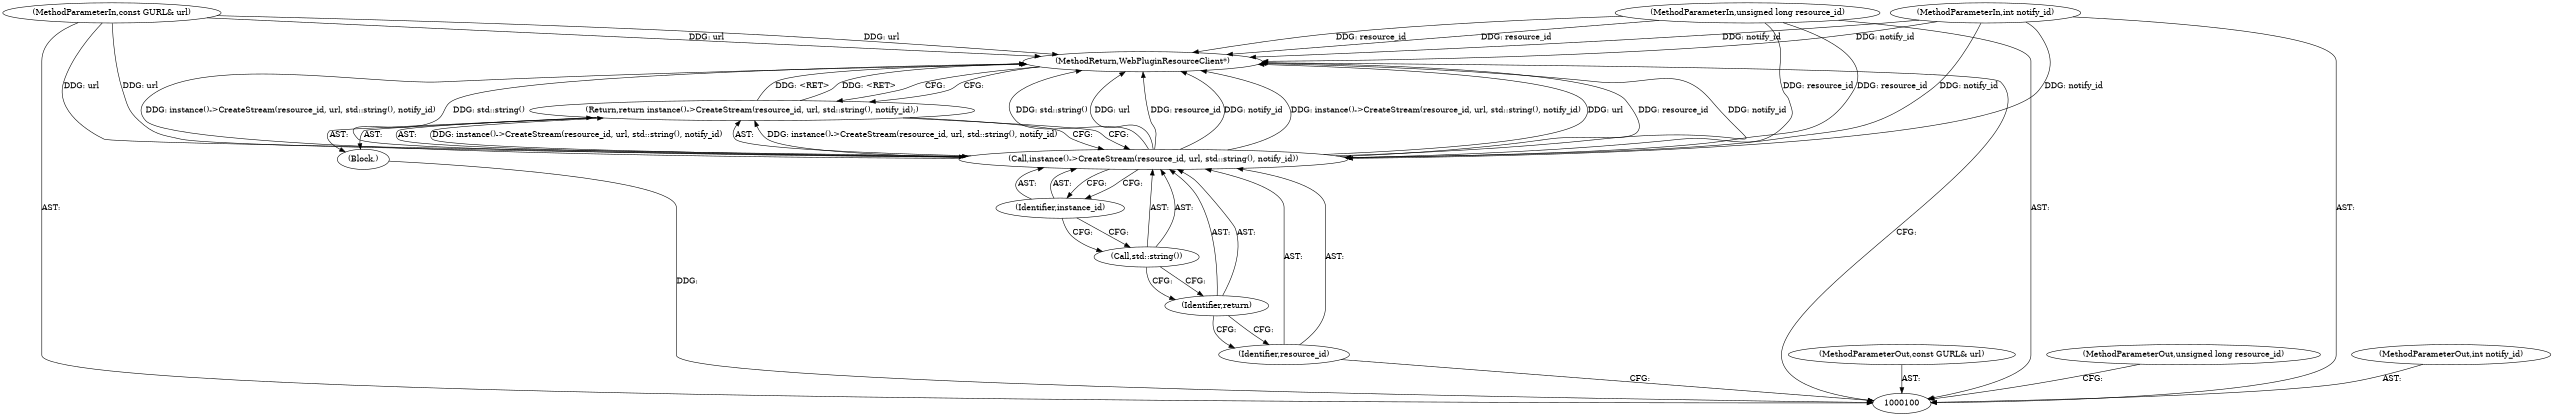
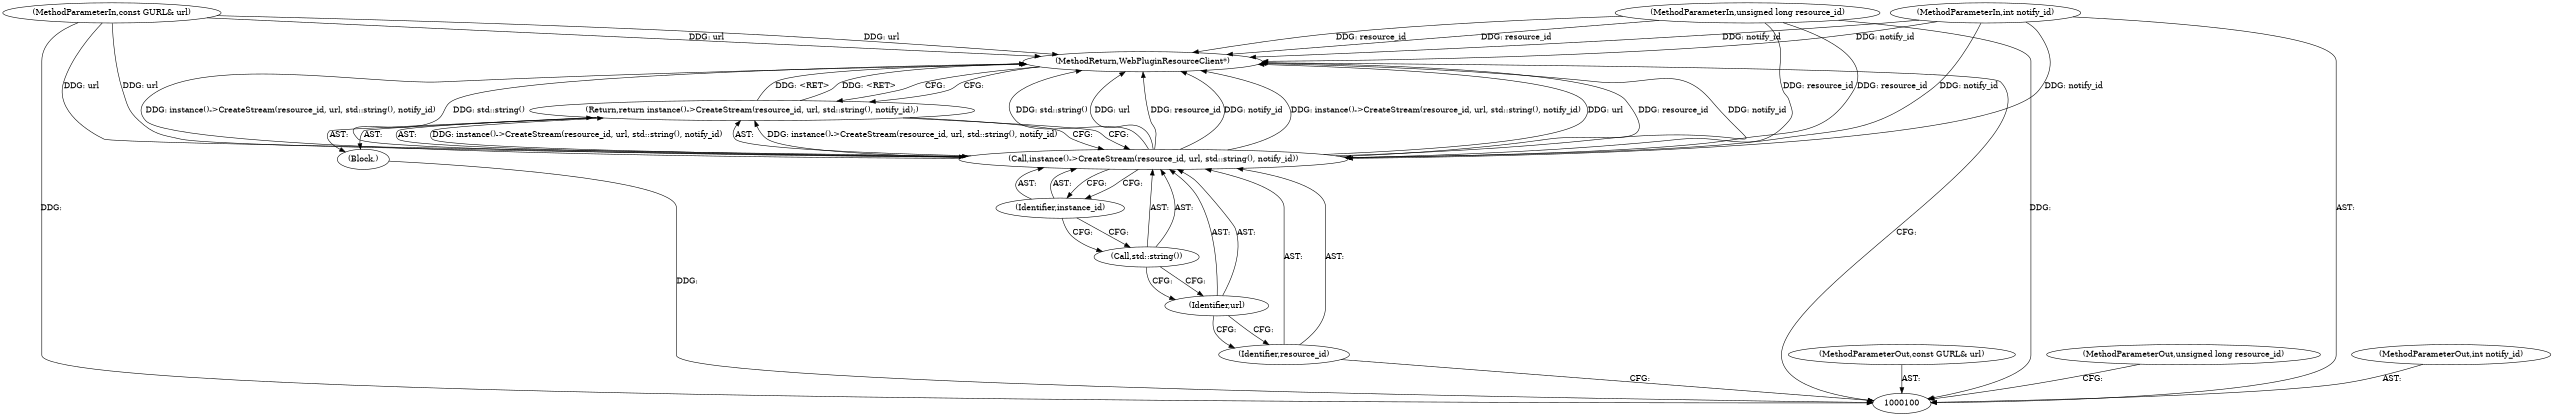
(52, 208) -> (52, 208)
(2042, 208) -> (2042, 208)
(1217, 306) -> (1217, 306)
